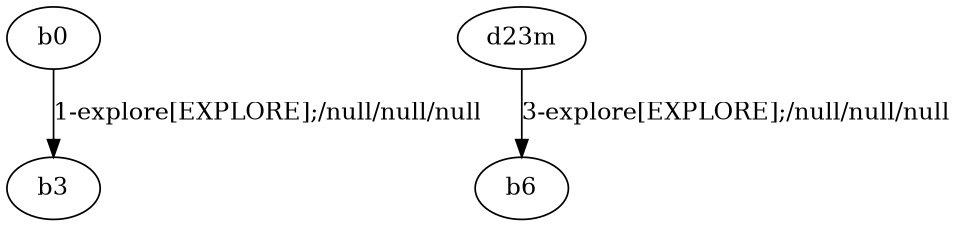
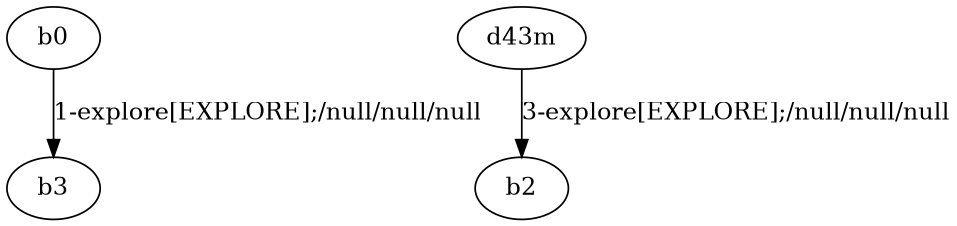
(522, 38) -> (522, 38)
(522, 188) -> (522, 188)
